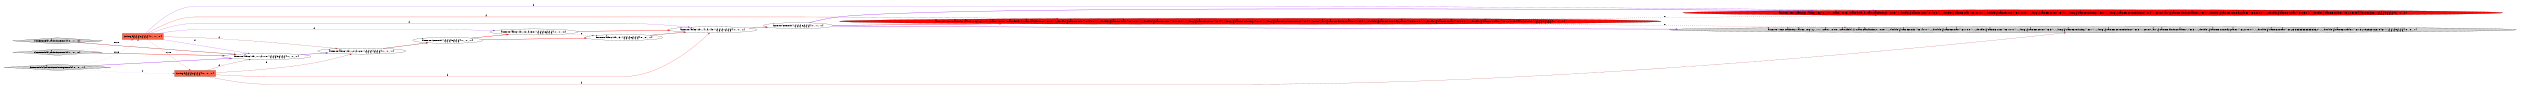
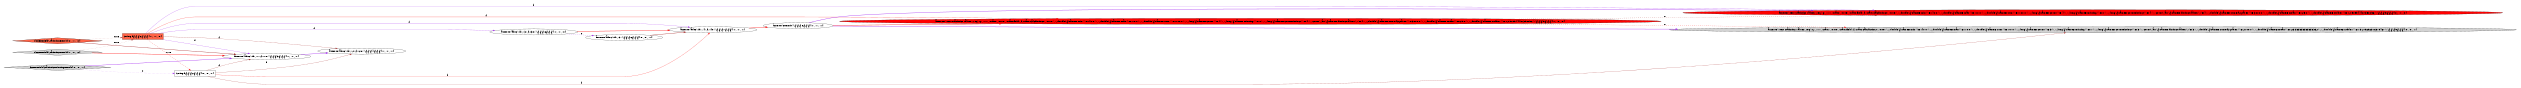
(448, 40) -> none
(57, 41) -> (57, 41)
(104, 47) -> (104, 47)
(109, 58) -> (102, 39)
(195, 73) -> (195, 73)
